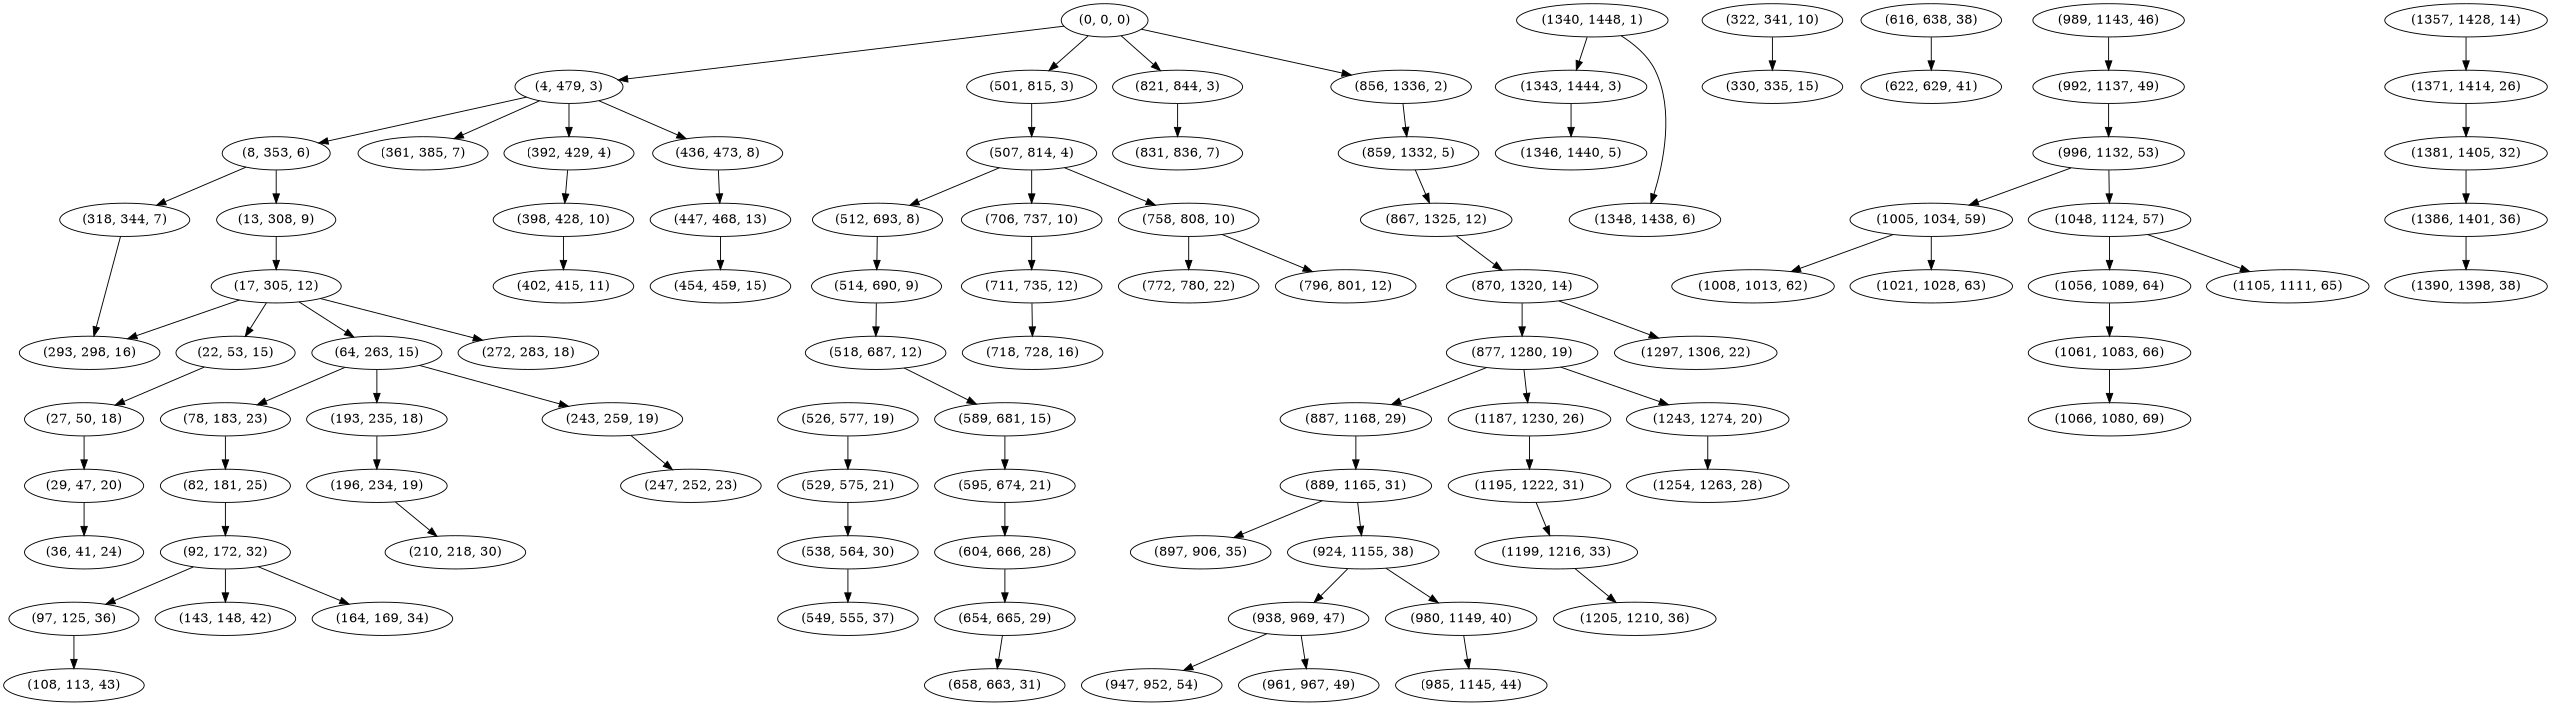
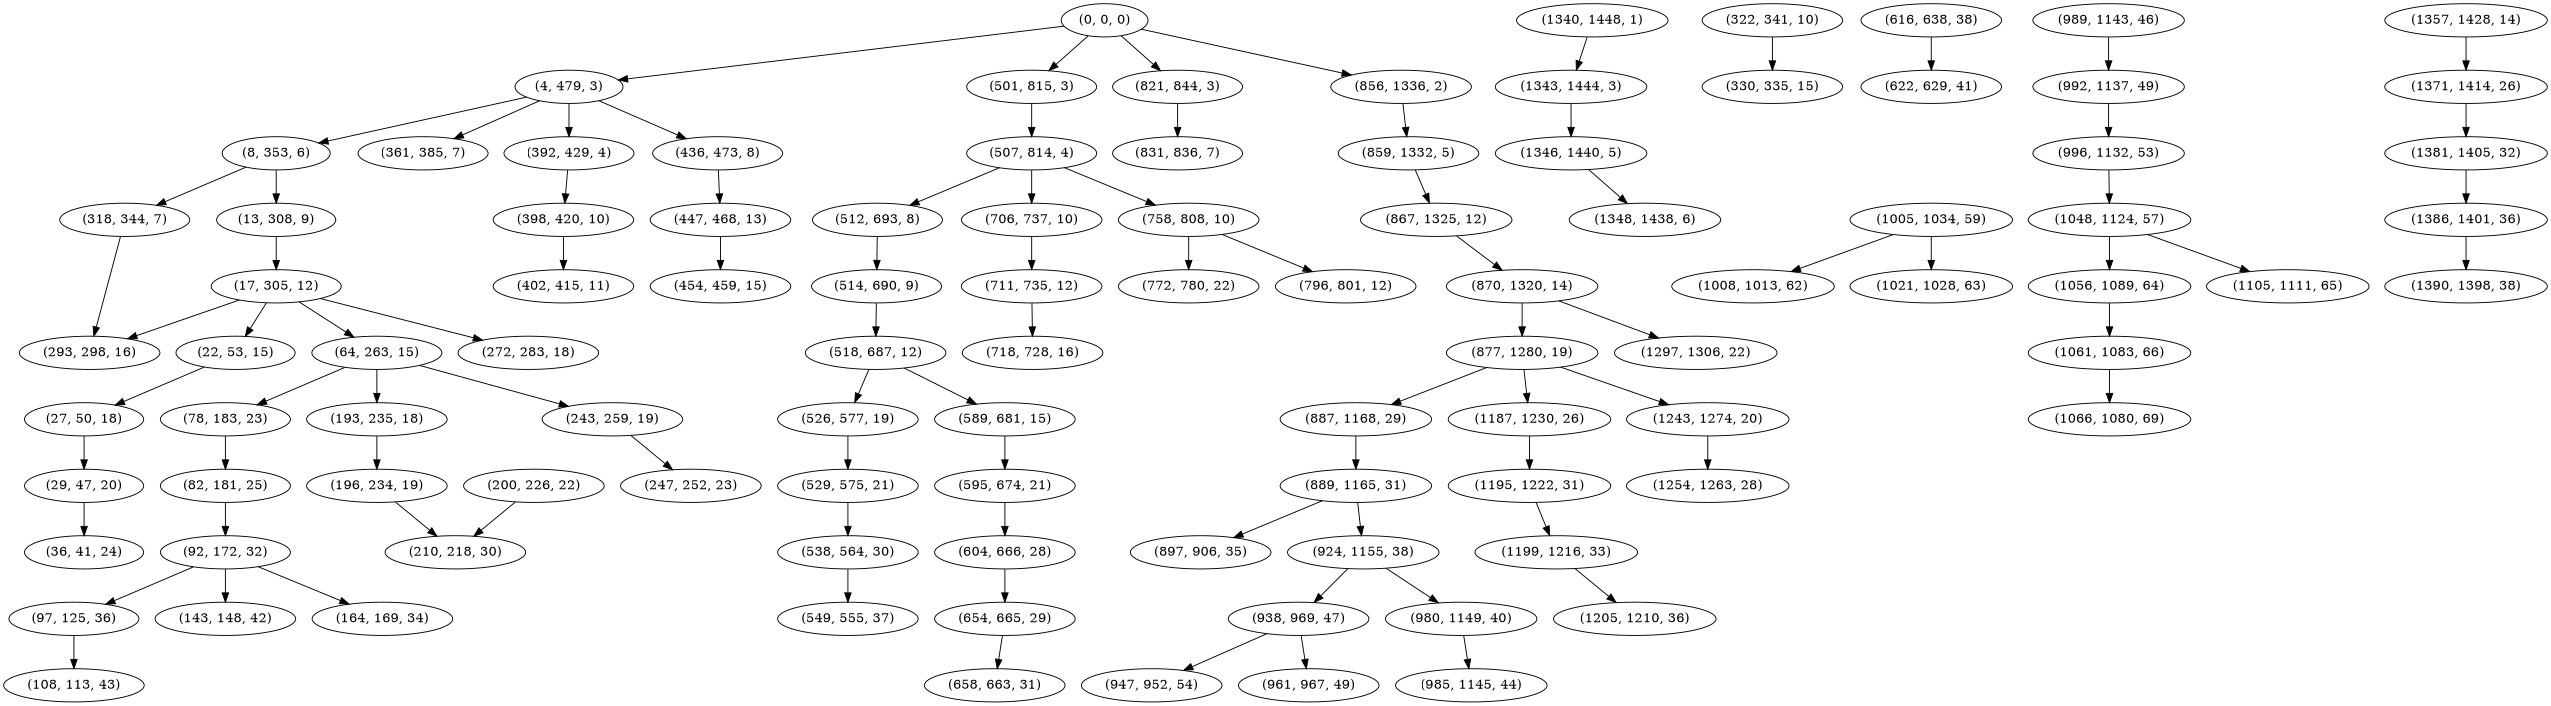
(1665, 108) -> (1604, 183)
(2024, 185) -> none
(563, 220) -> (563, 220)
none -> (864, 382)
none -> (534, 486)
